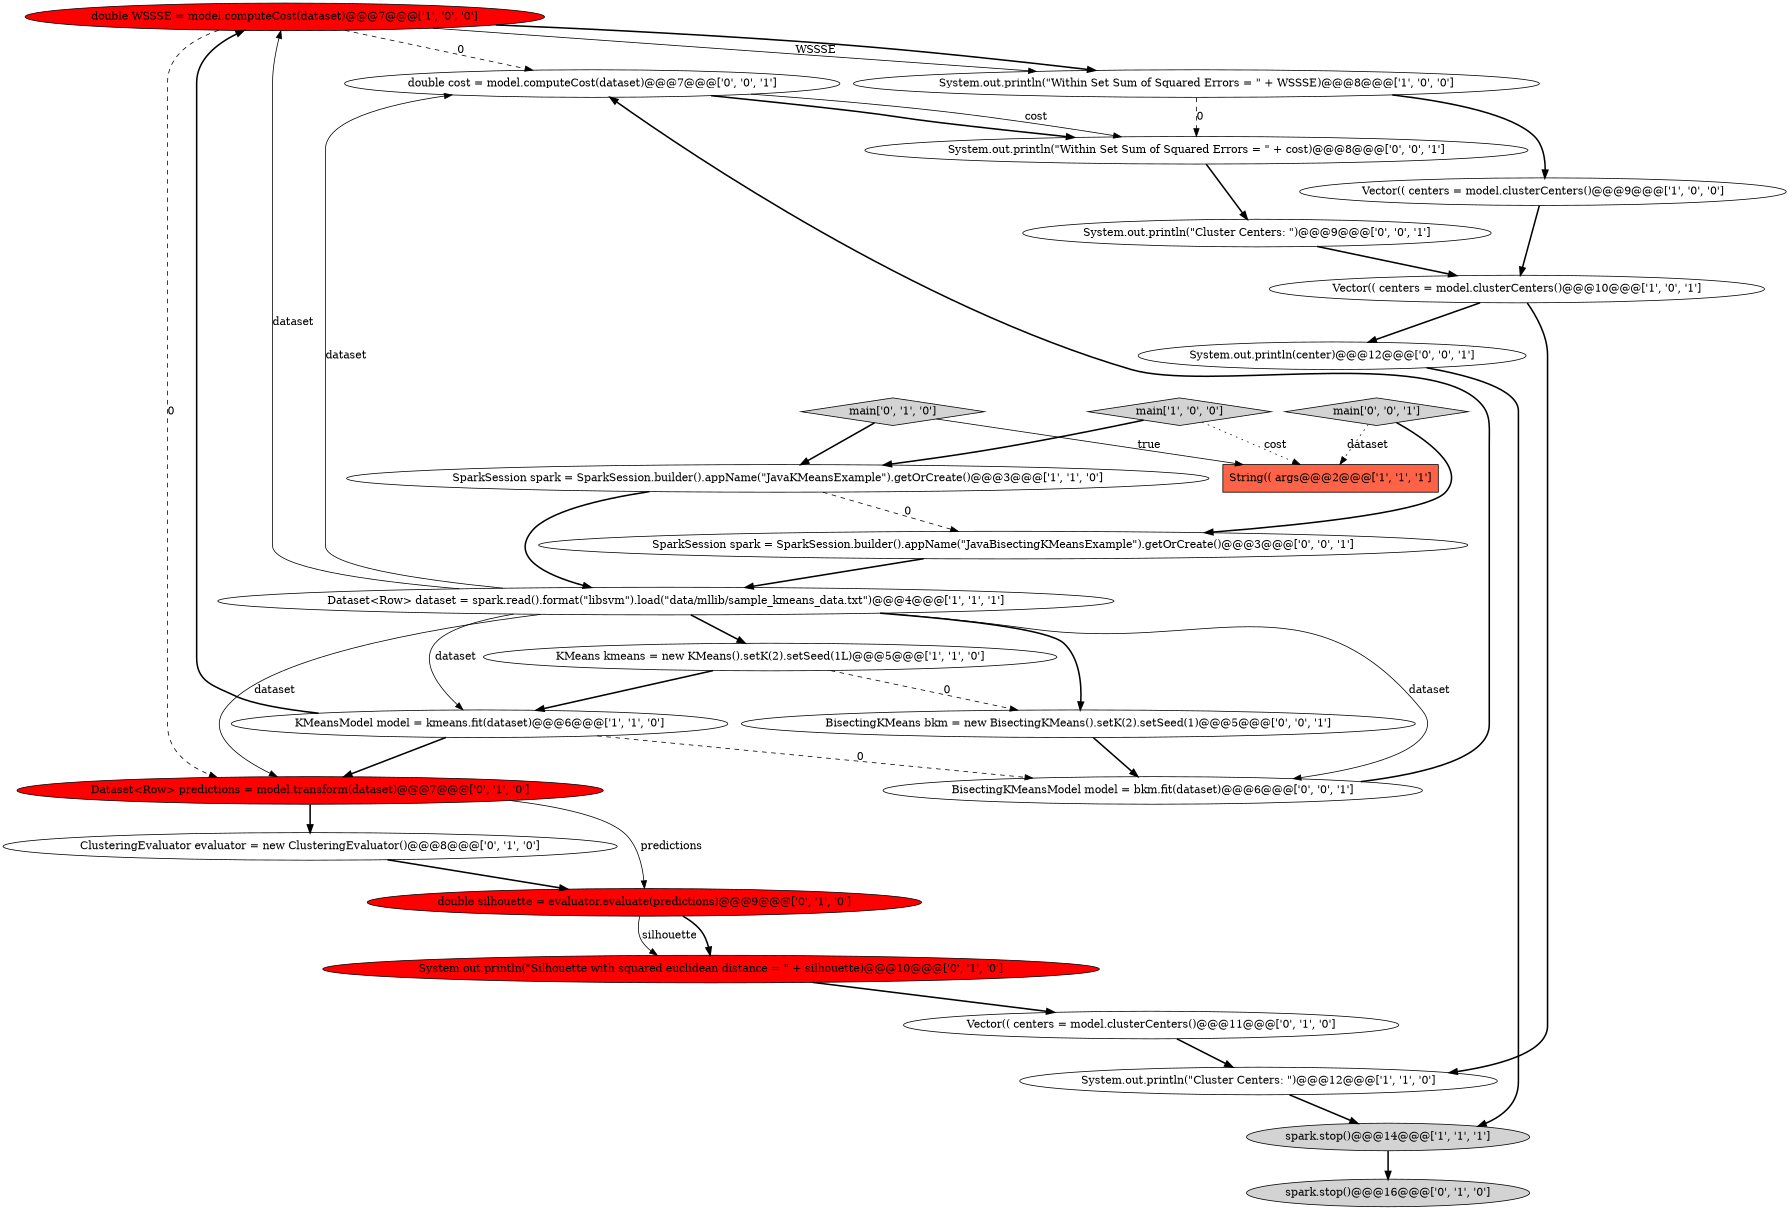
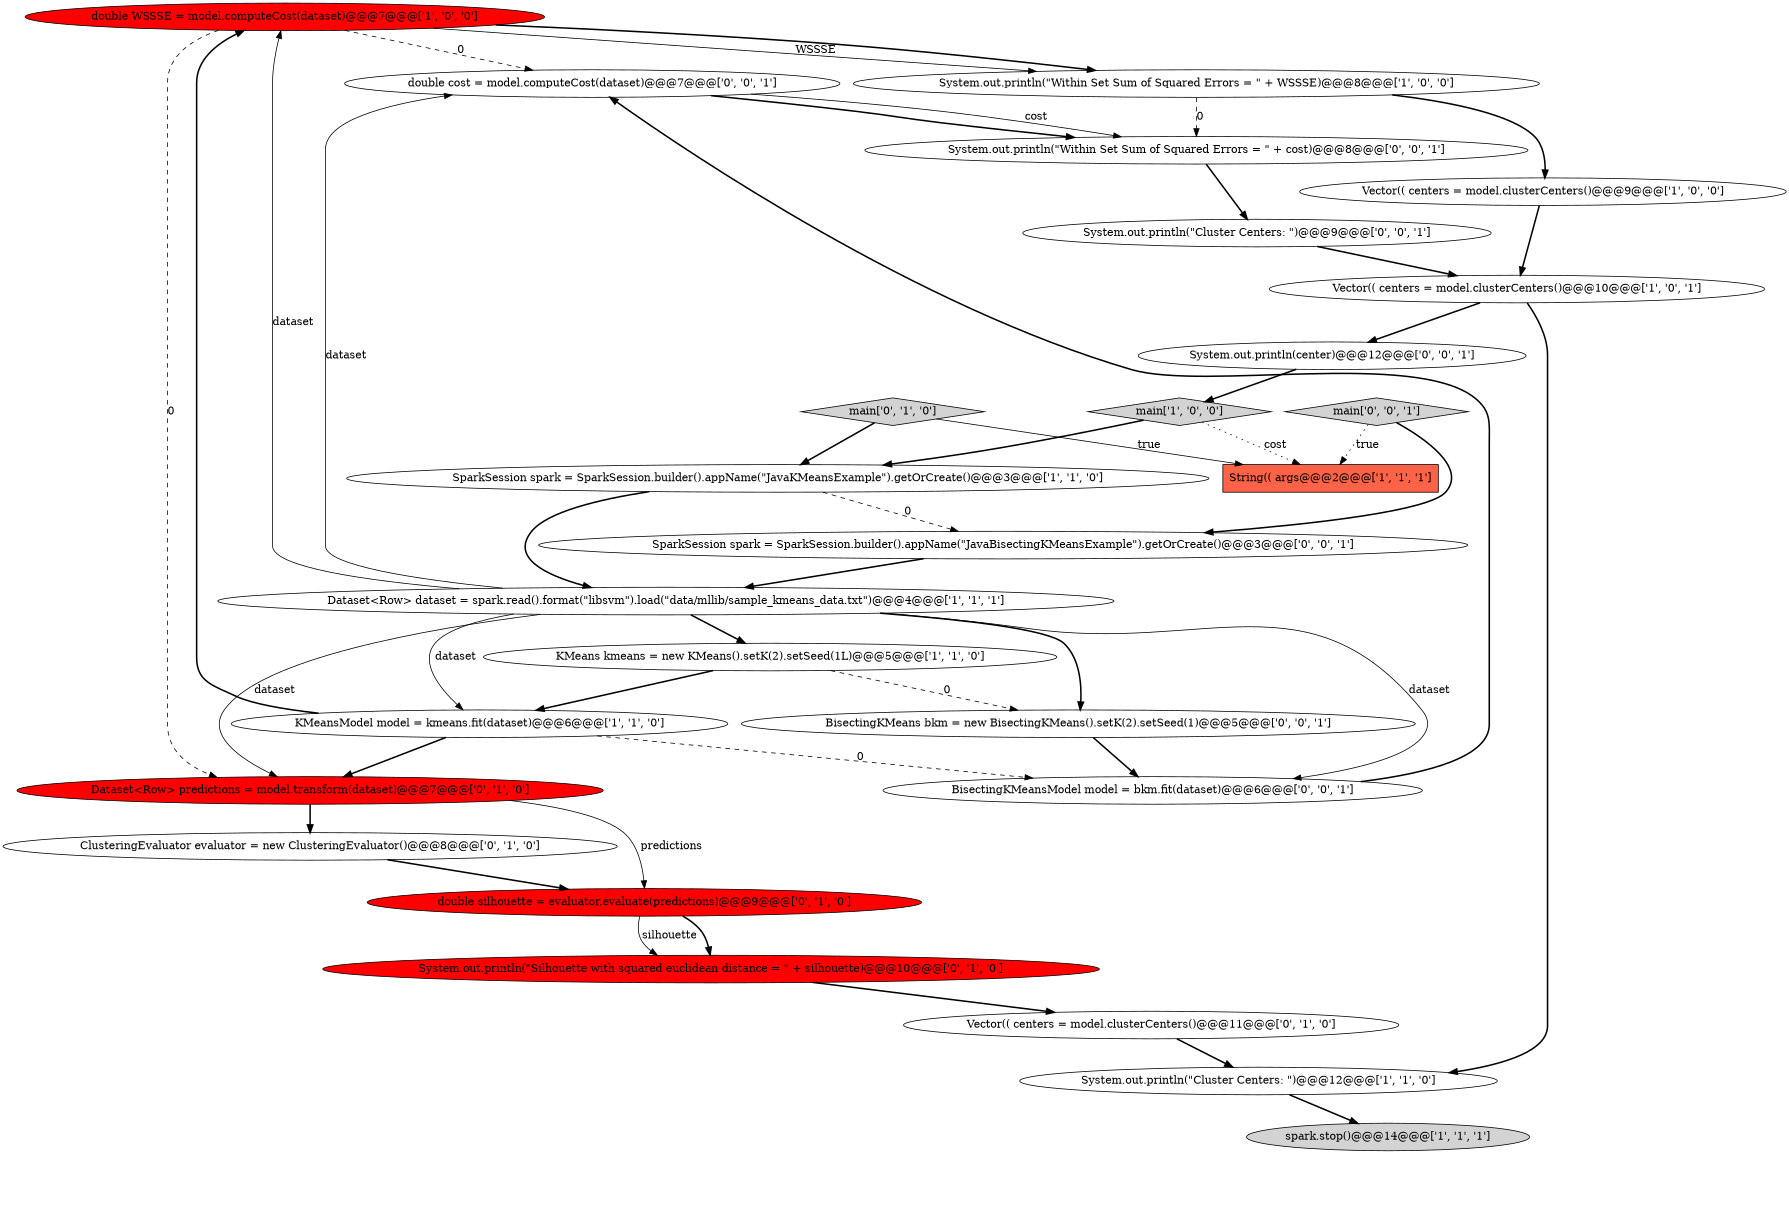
(1368, 445) -> (1368, 445)
(1518, 721) -> (1254, 384)
(1388, 1193) -> none
